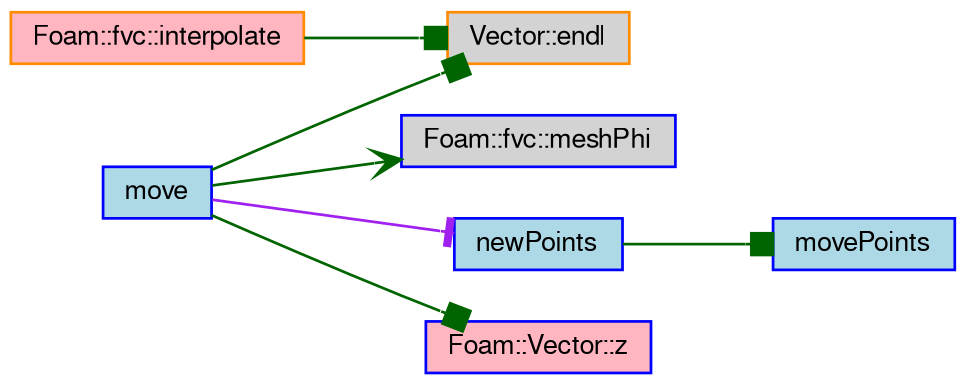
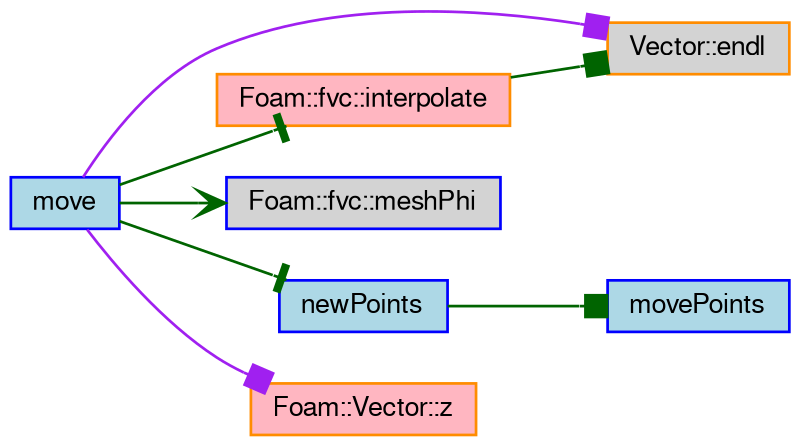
(325, 121) -> (303, 23)
none -> (196, 158)
(326, 215) -> (196, 248)
(325, 264) -> (158, 310)
(538, 347) -> (363, 409)
